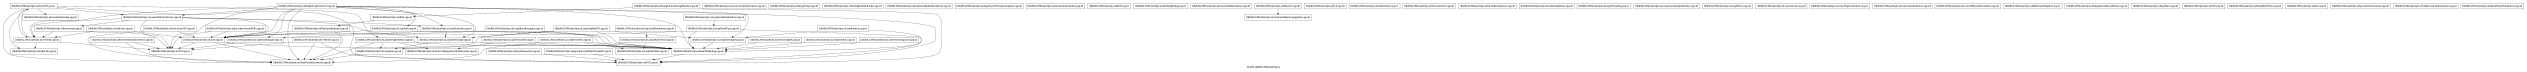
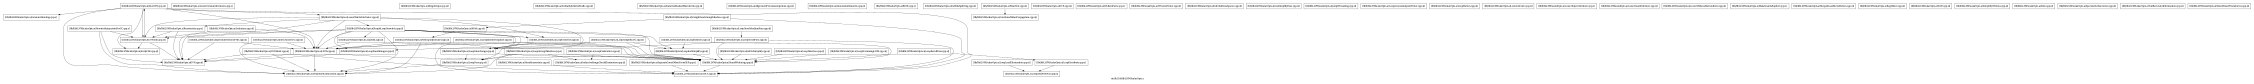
(1221, 6) -> none
(214, 8) -> (244, 21)
(231, 12) -> (362, 23)
none -> (120, 34)
(645, 45) -> (1047, 68)
(454, 58) -> none
